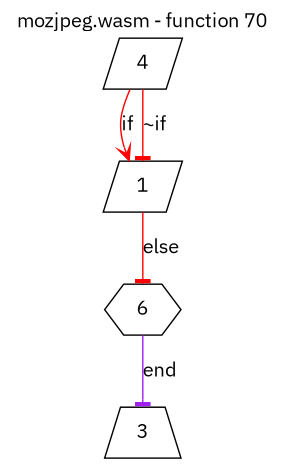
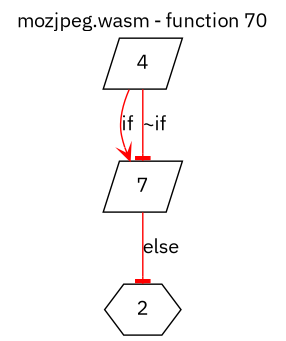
(143, 187) -> (143, 187)
(143, 310) -> (143, 310)
(143, 433) -> none
